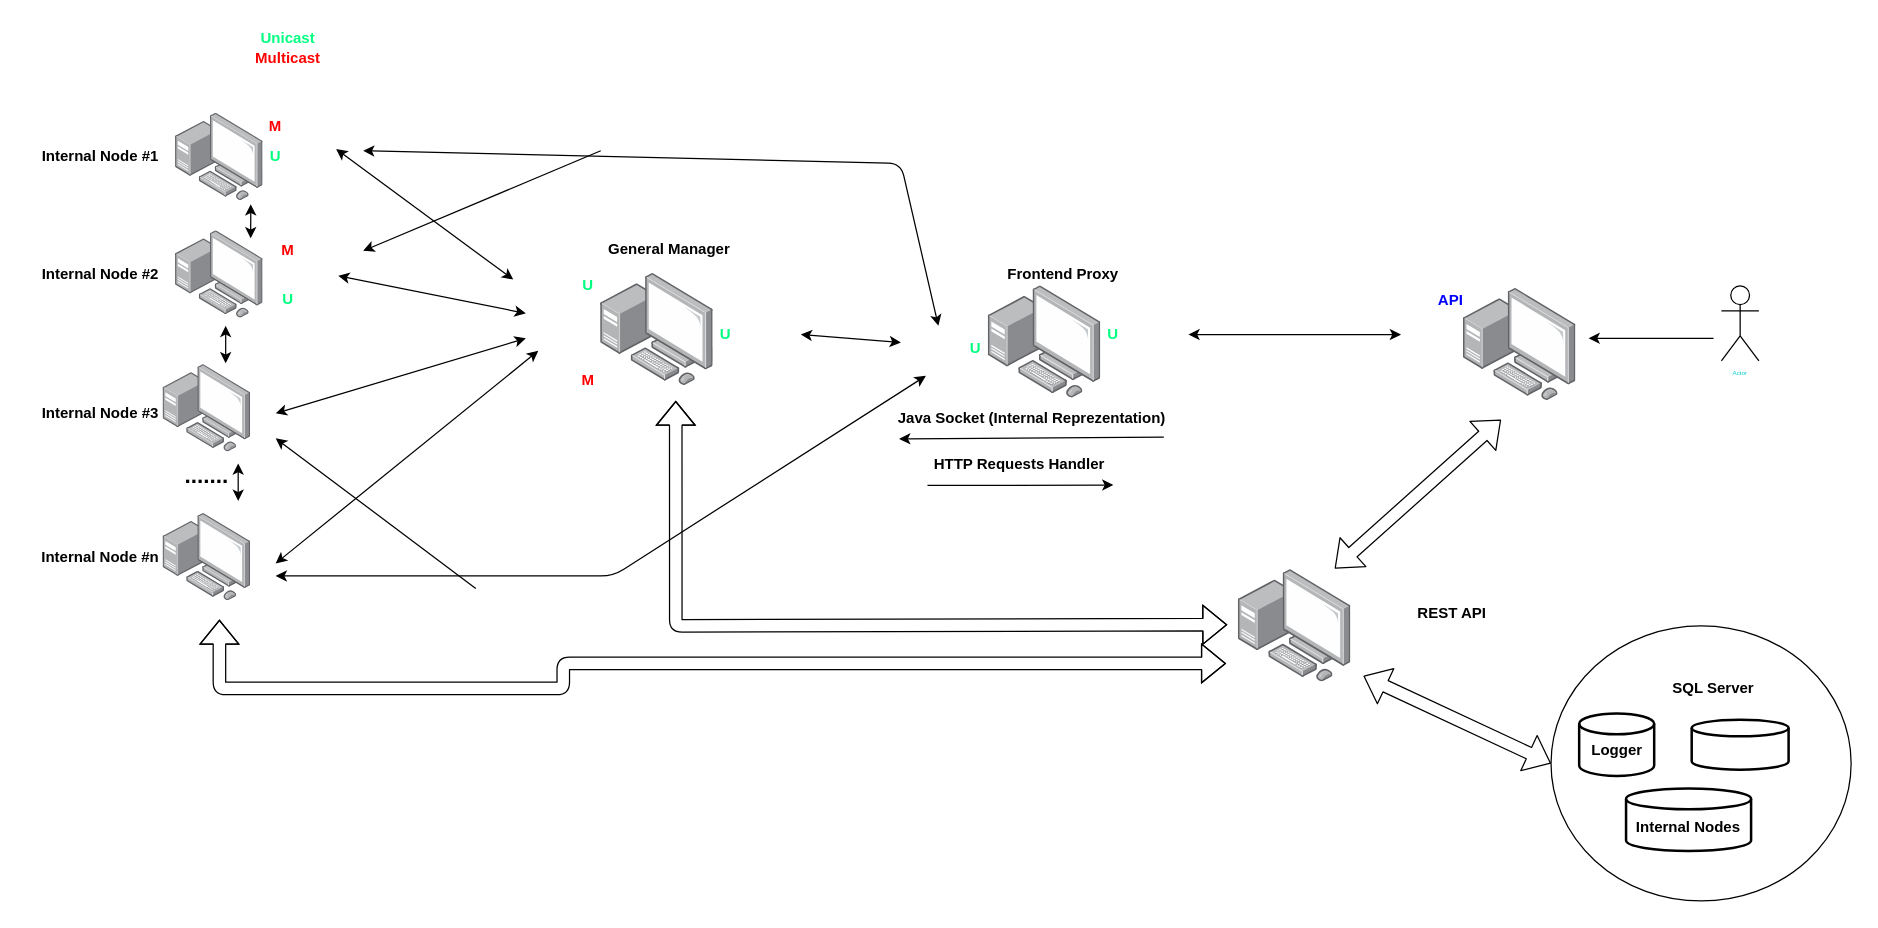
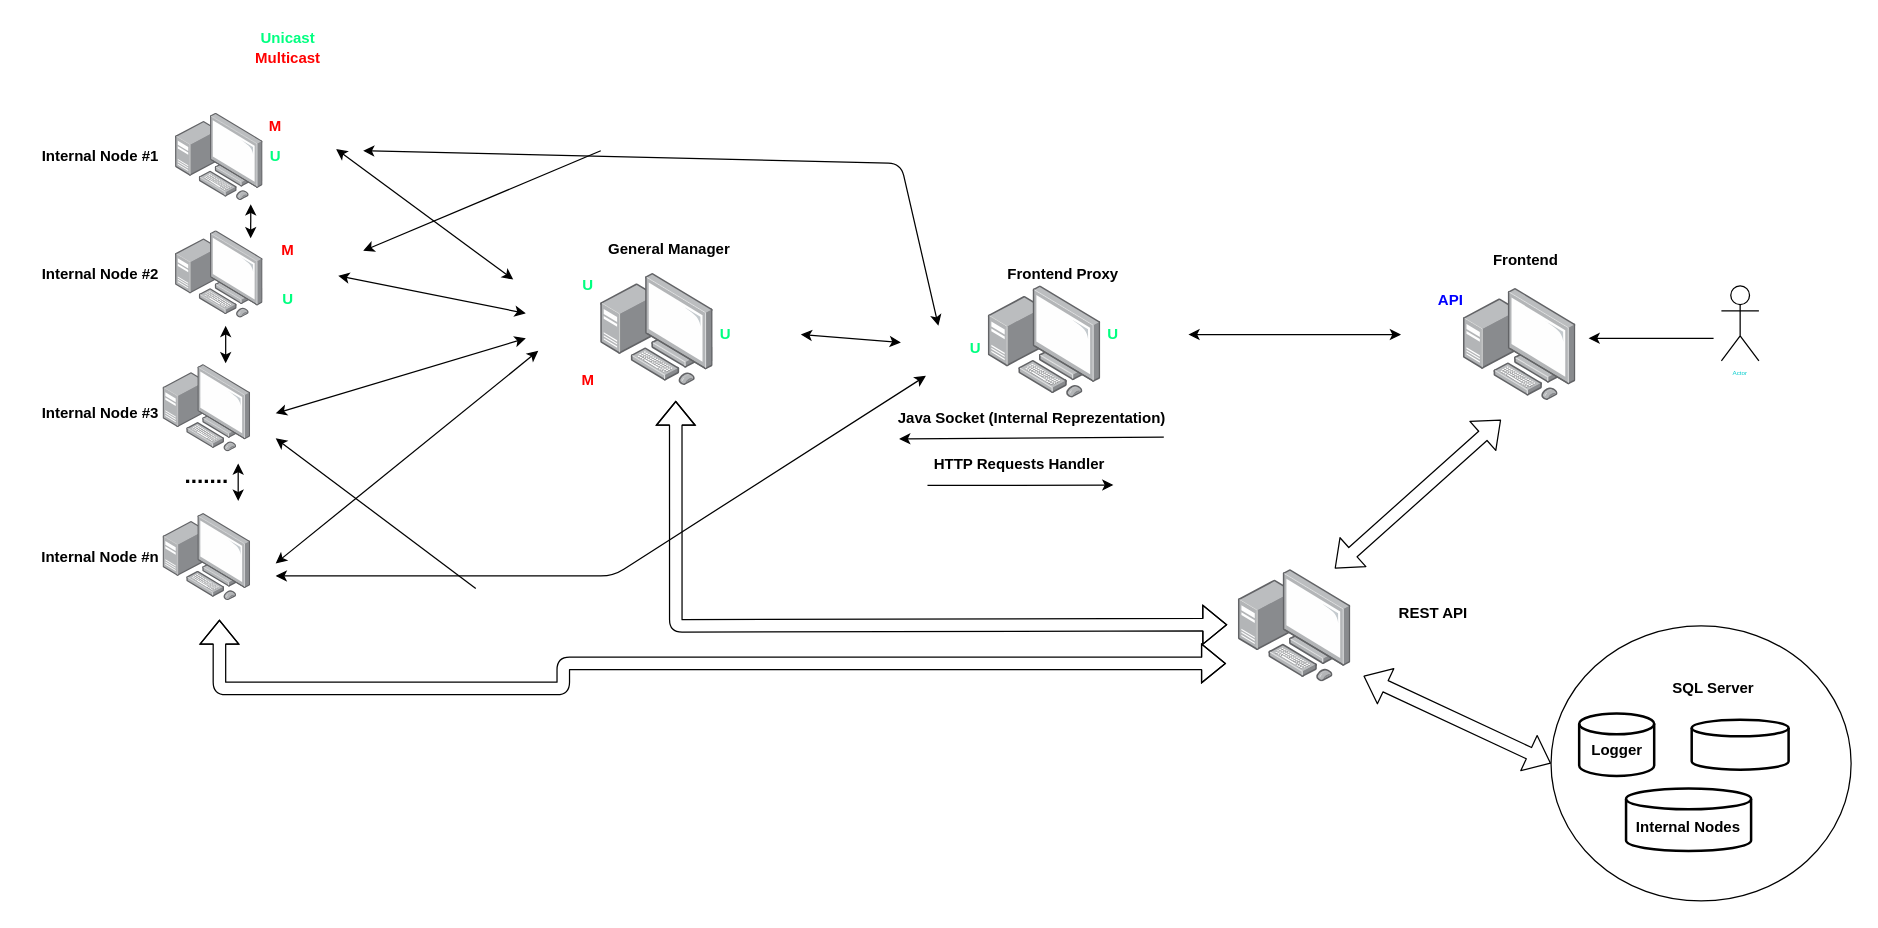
none -> (1526, 261)
(1452, 613) -> (1433, 613)
